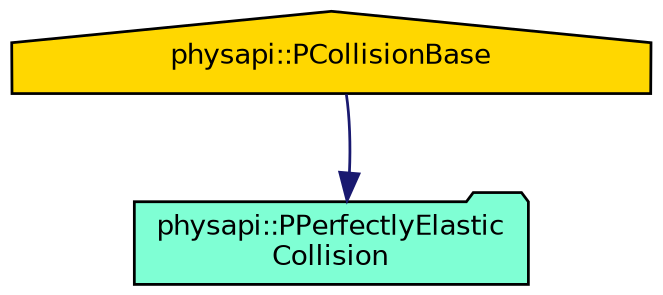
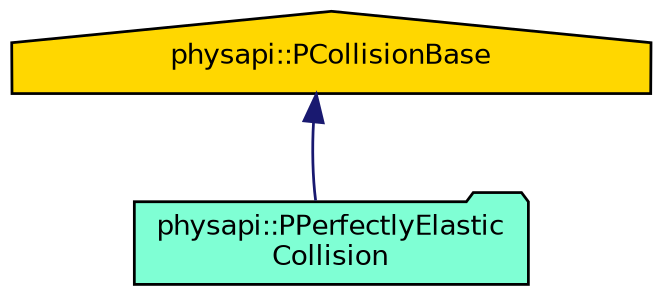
(350, 133) -> (313, 161)
